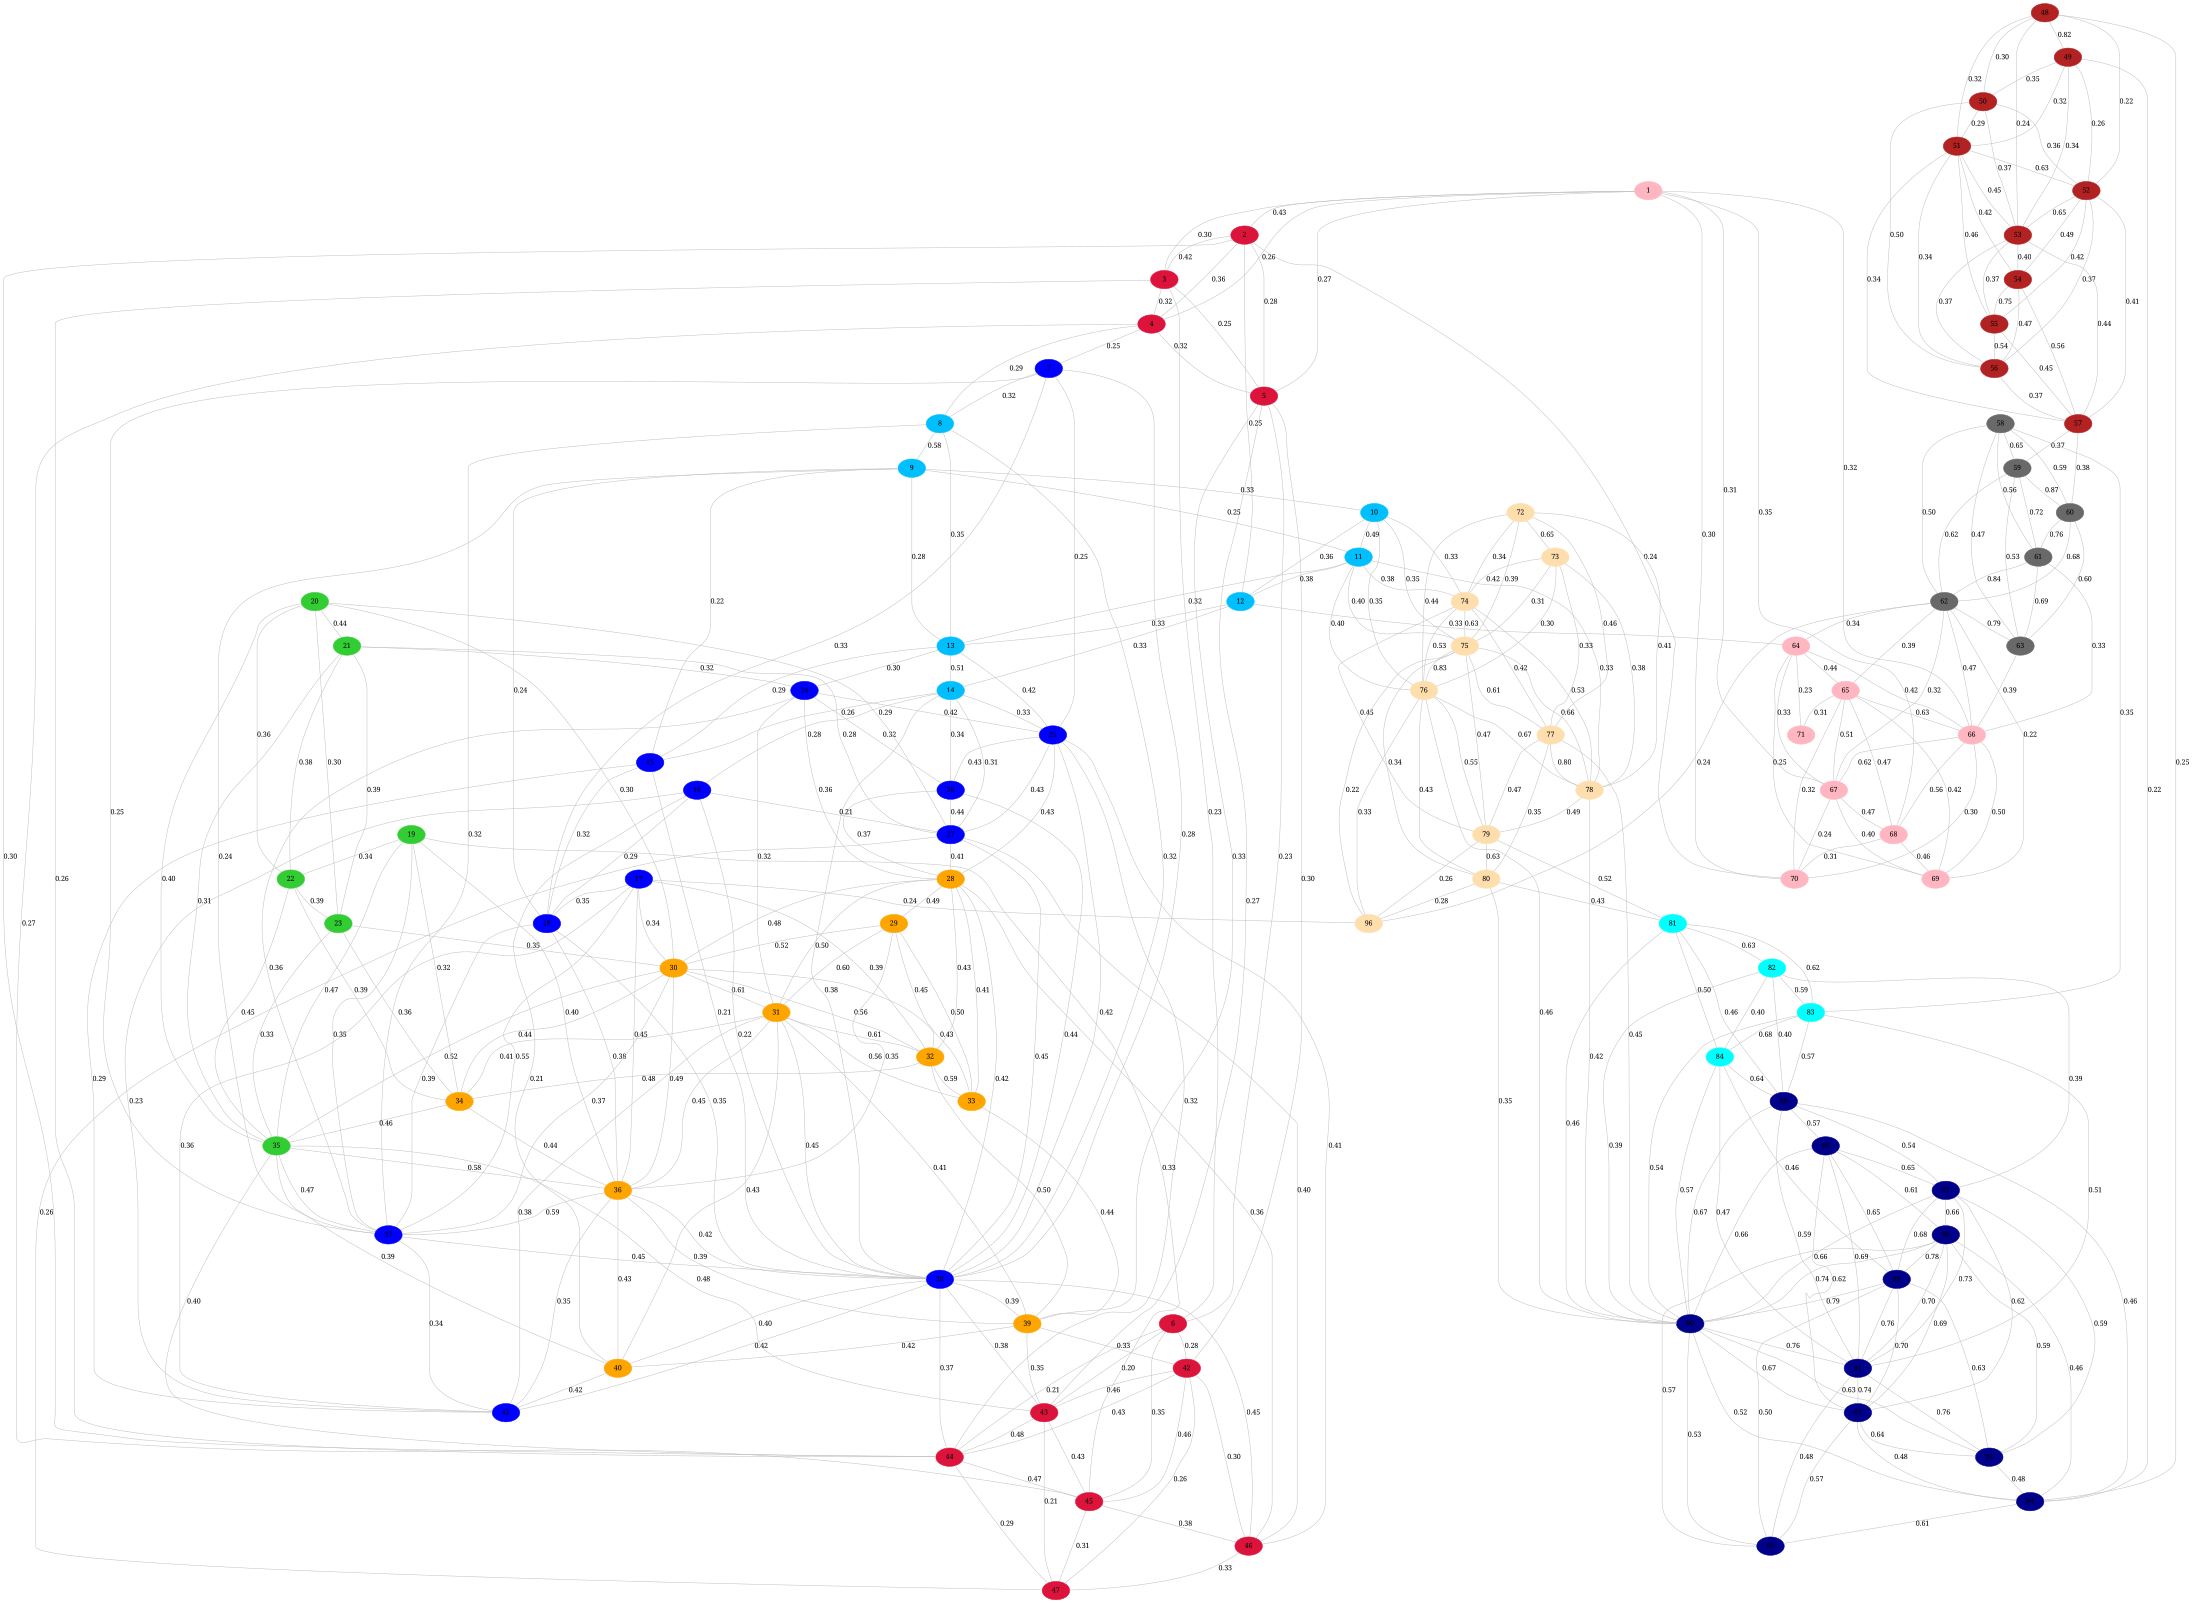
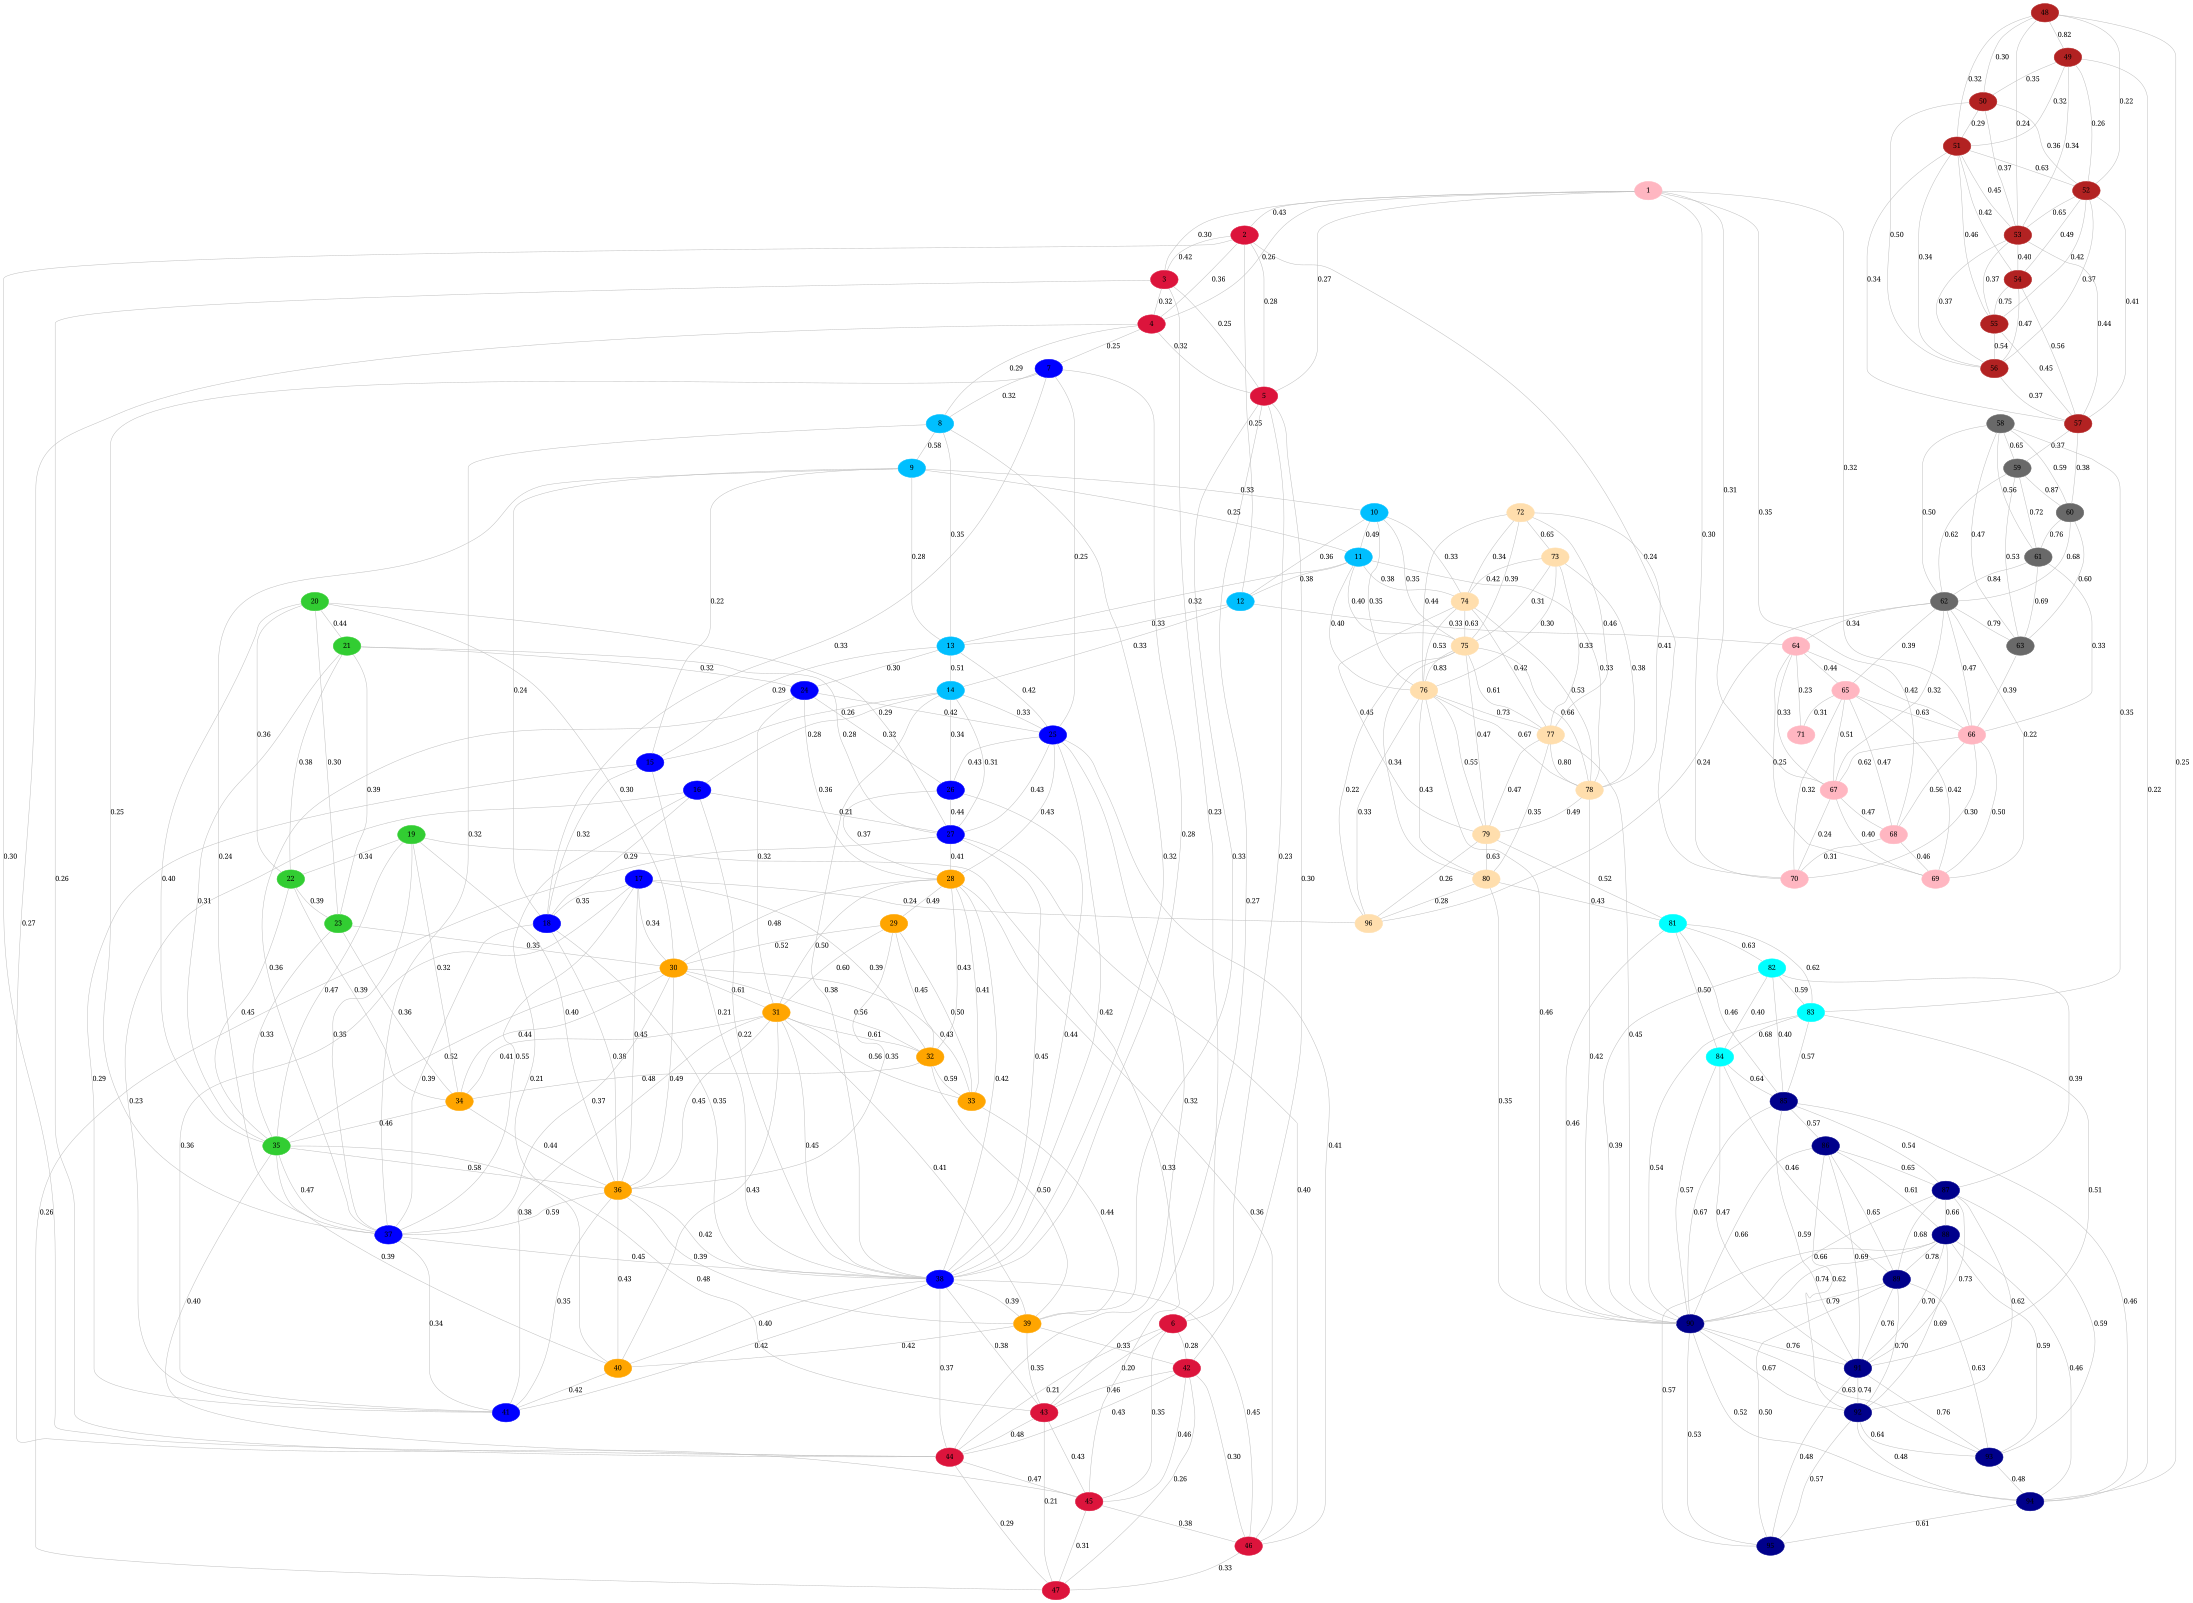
none -> (1487, 714)
